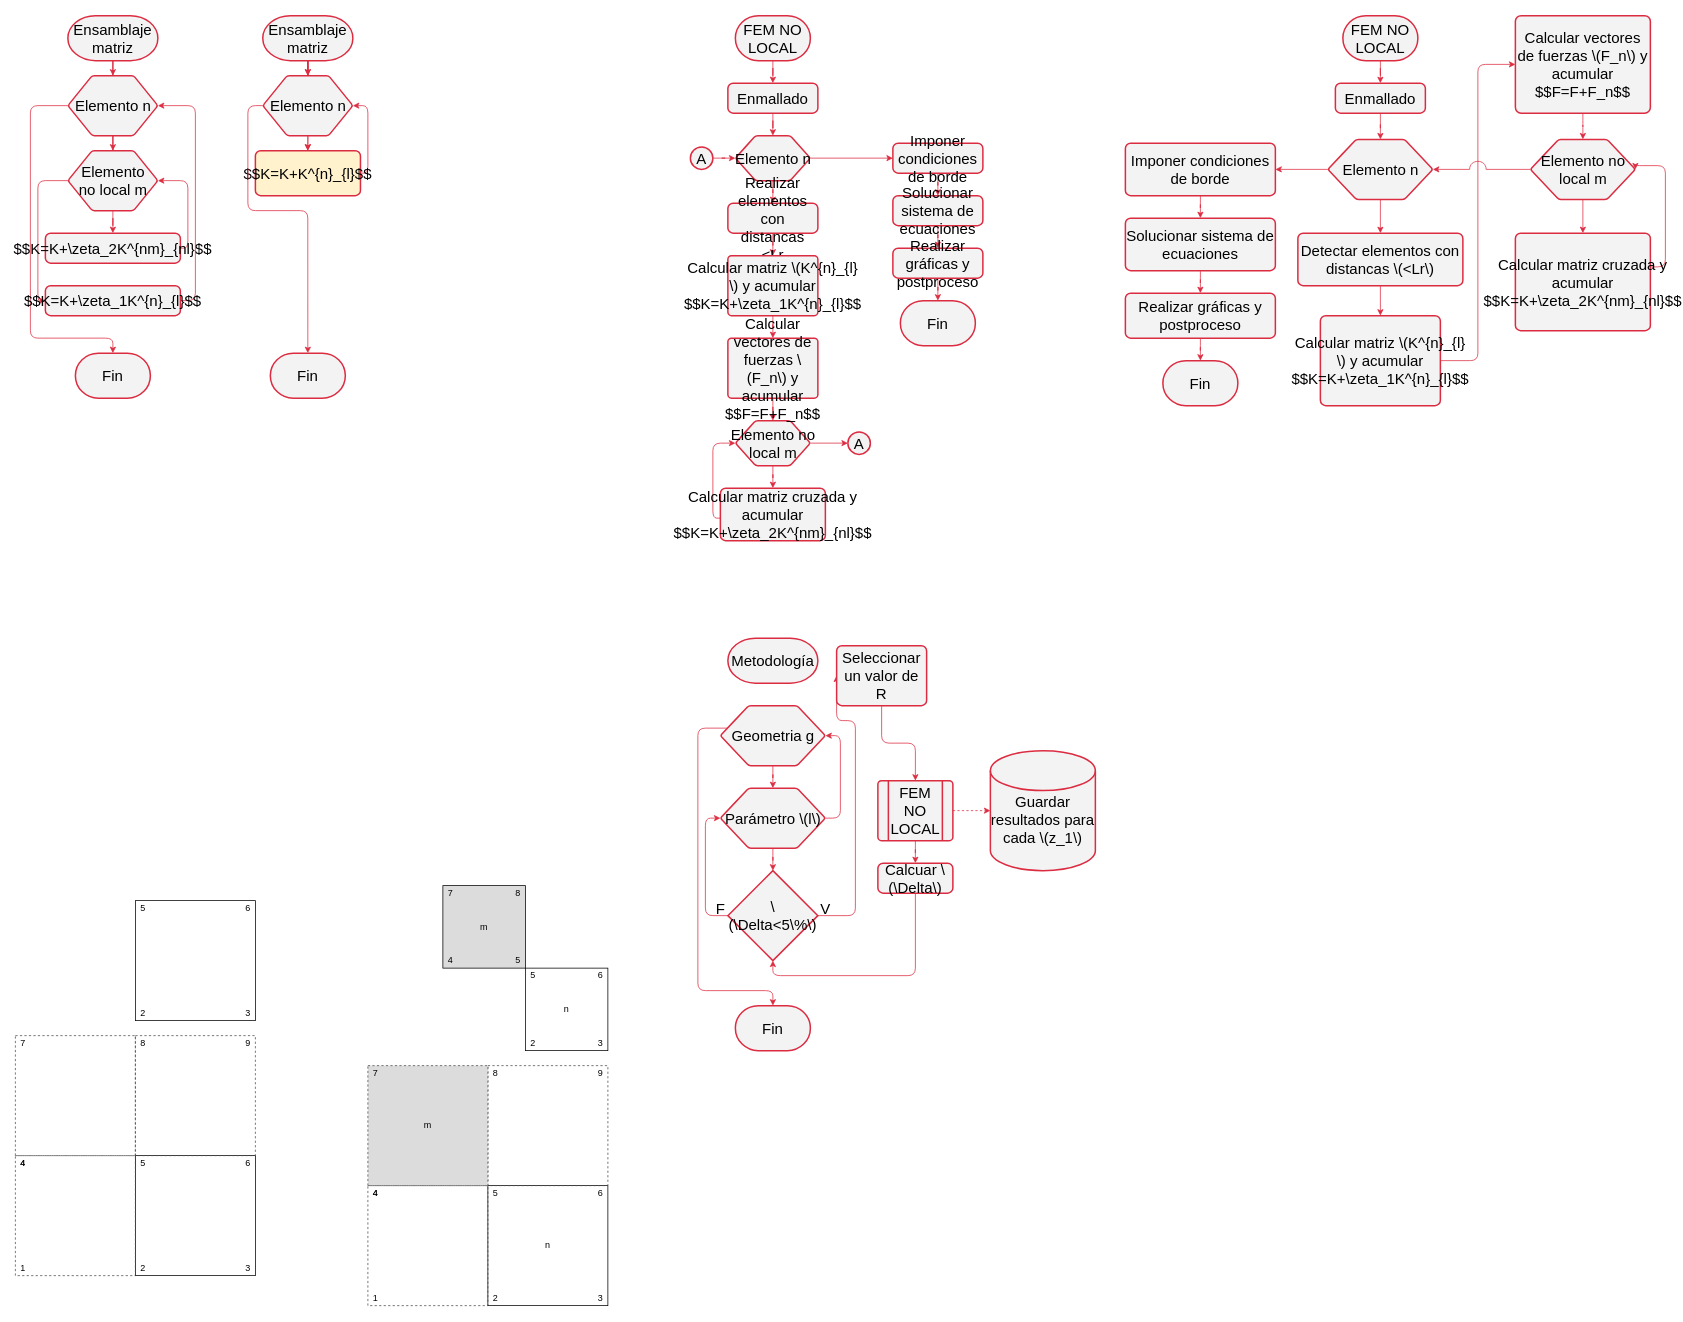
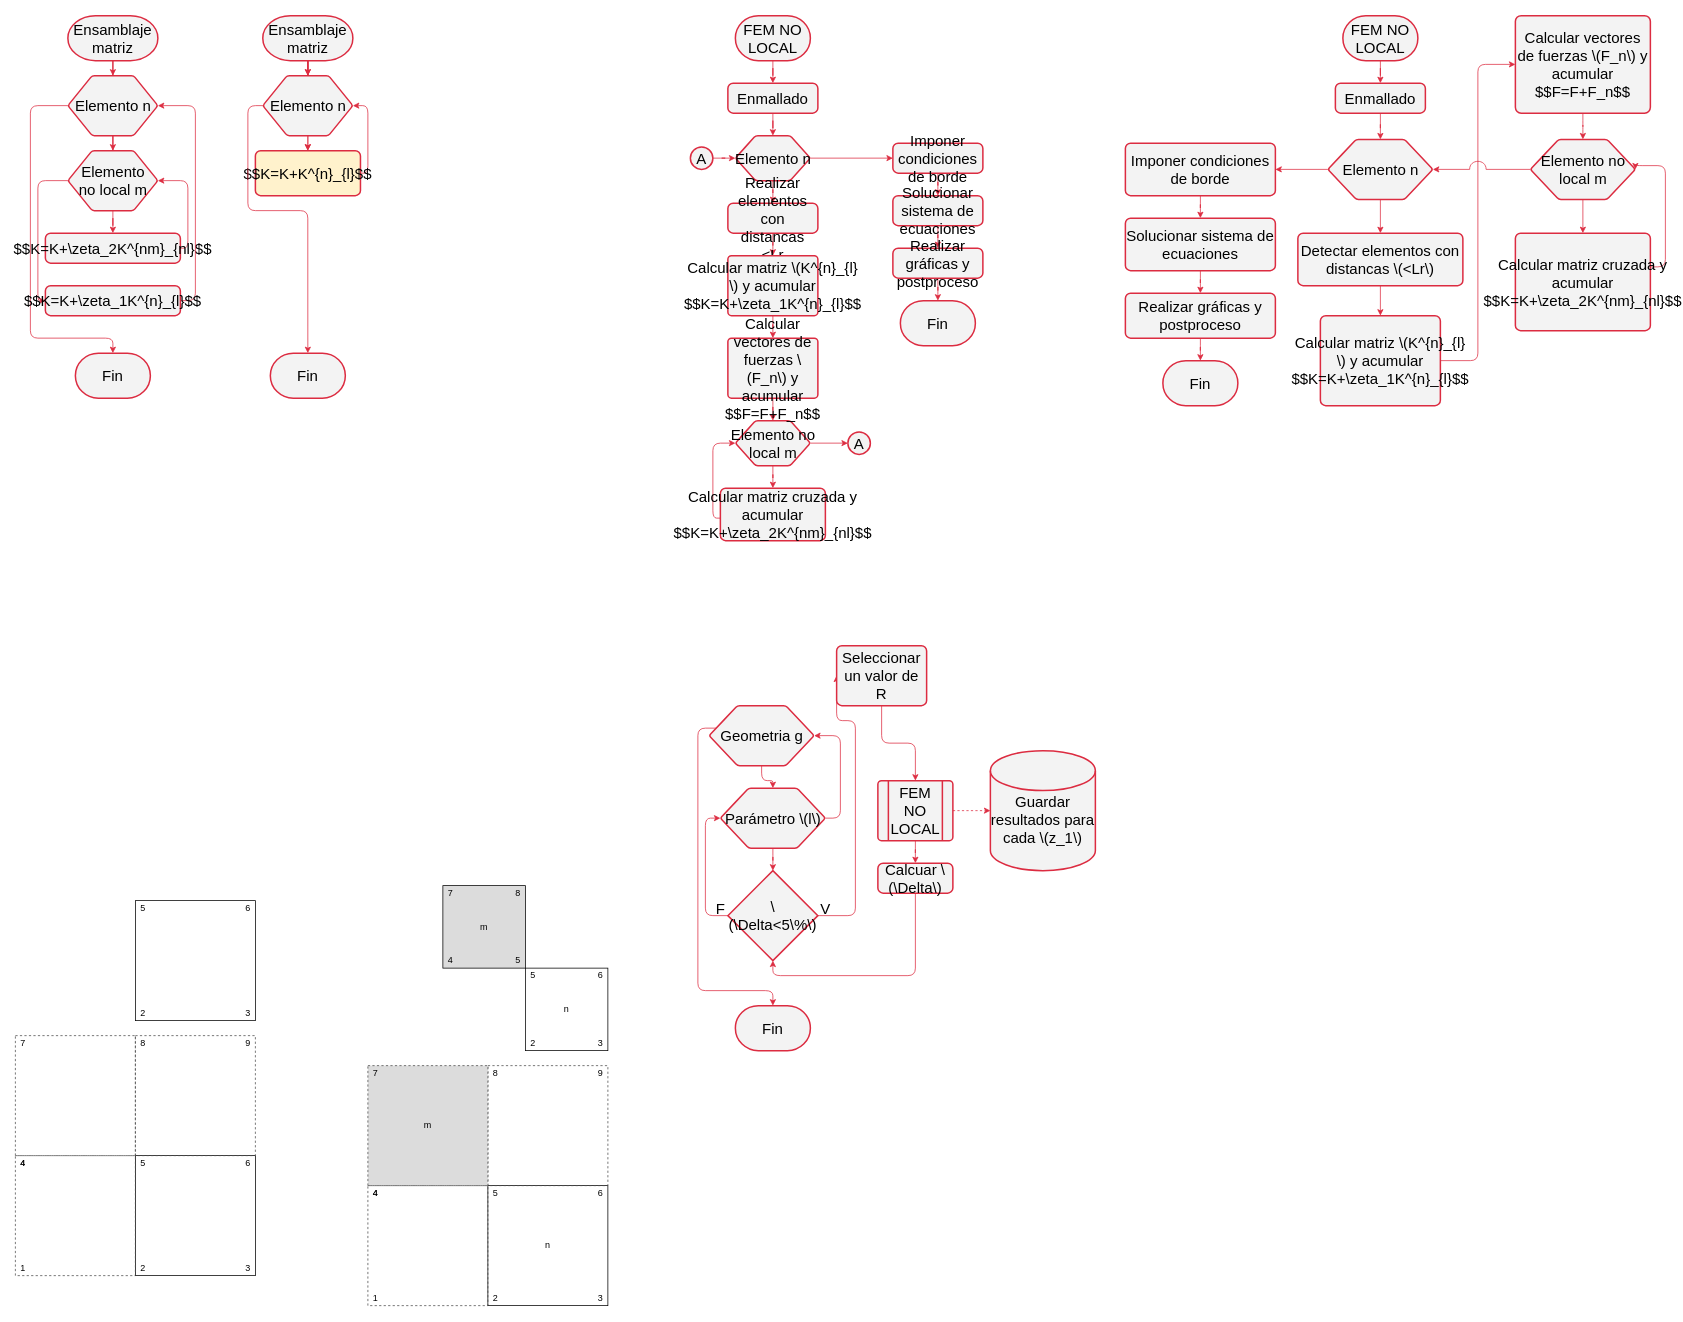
(773, 660) -> none
(773, 735) -> (762, 735)
